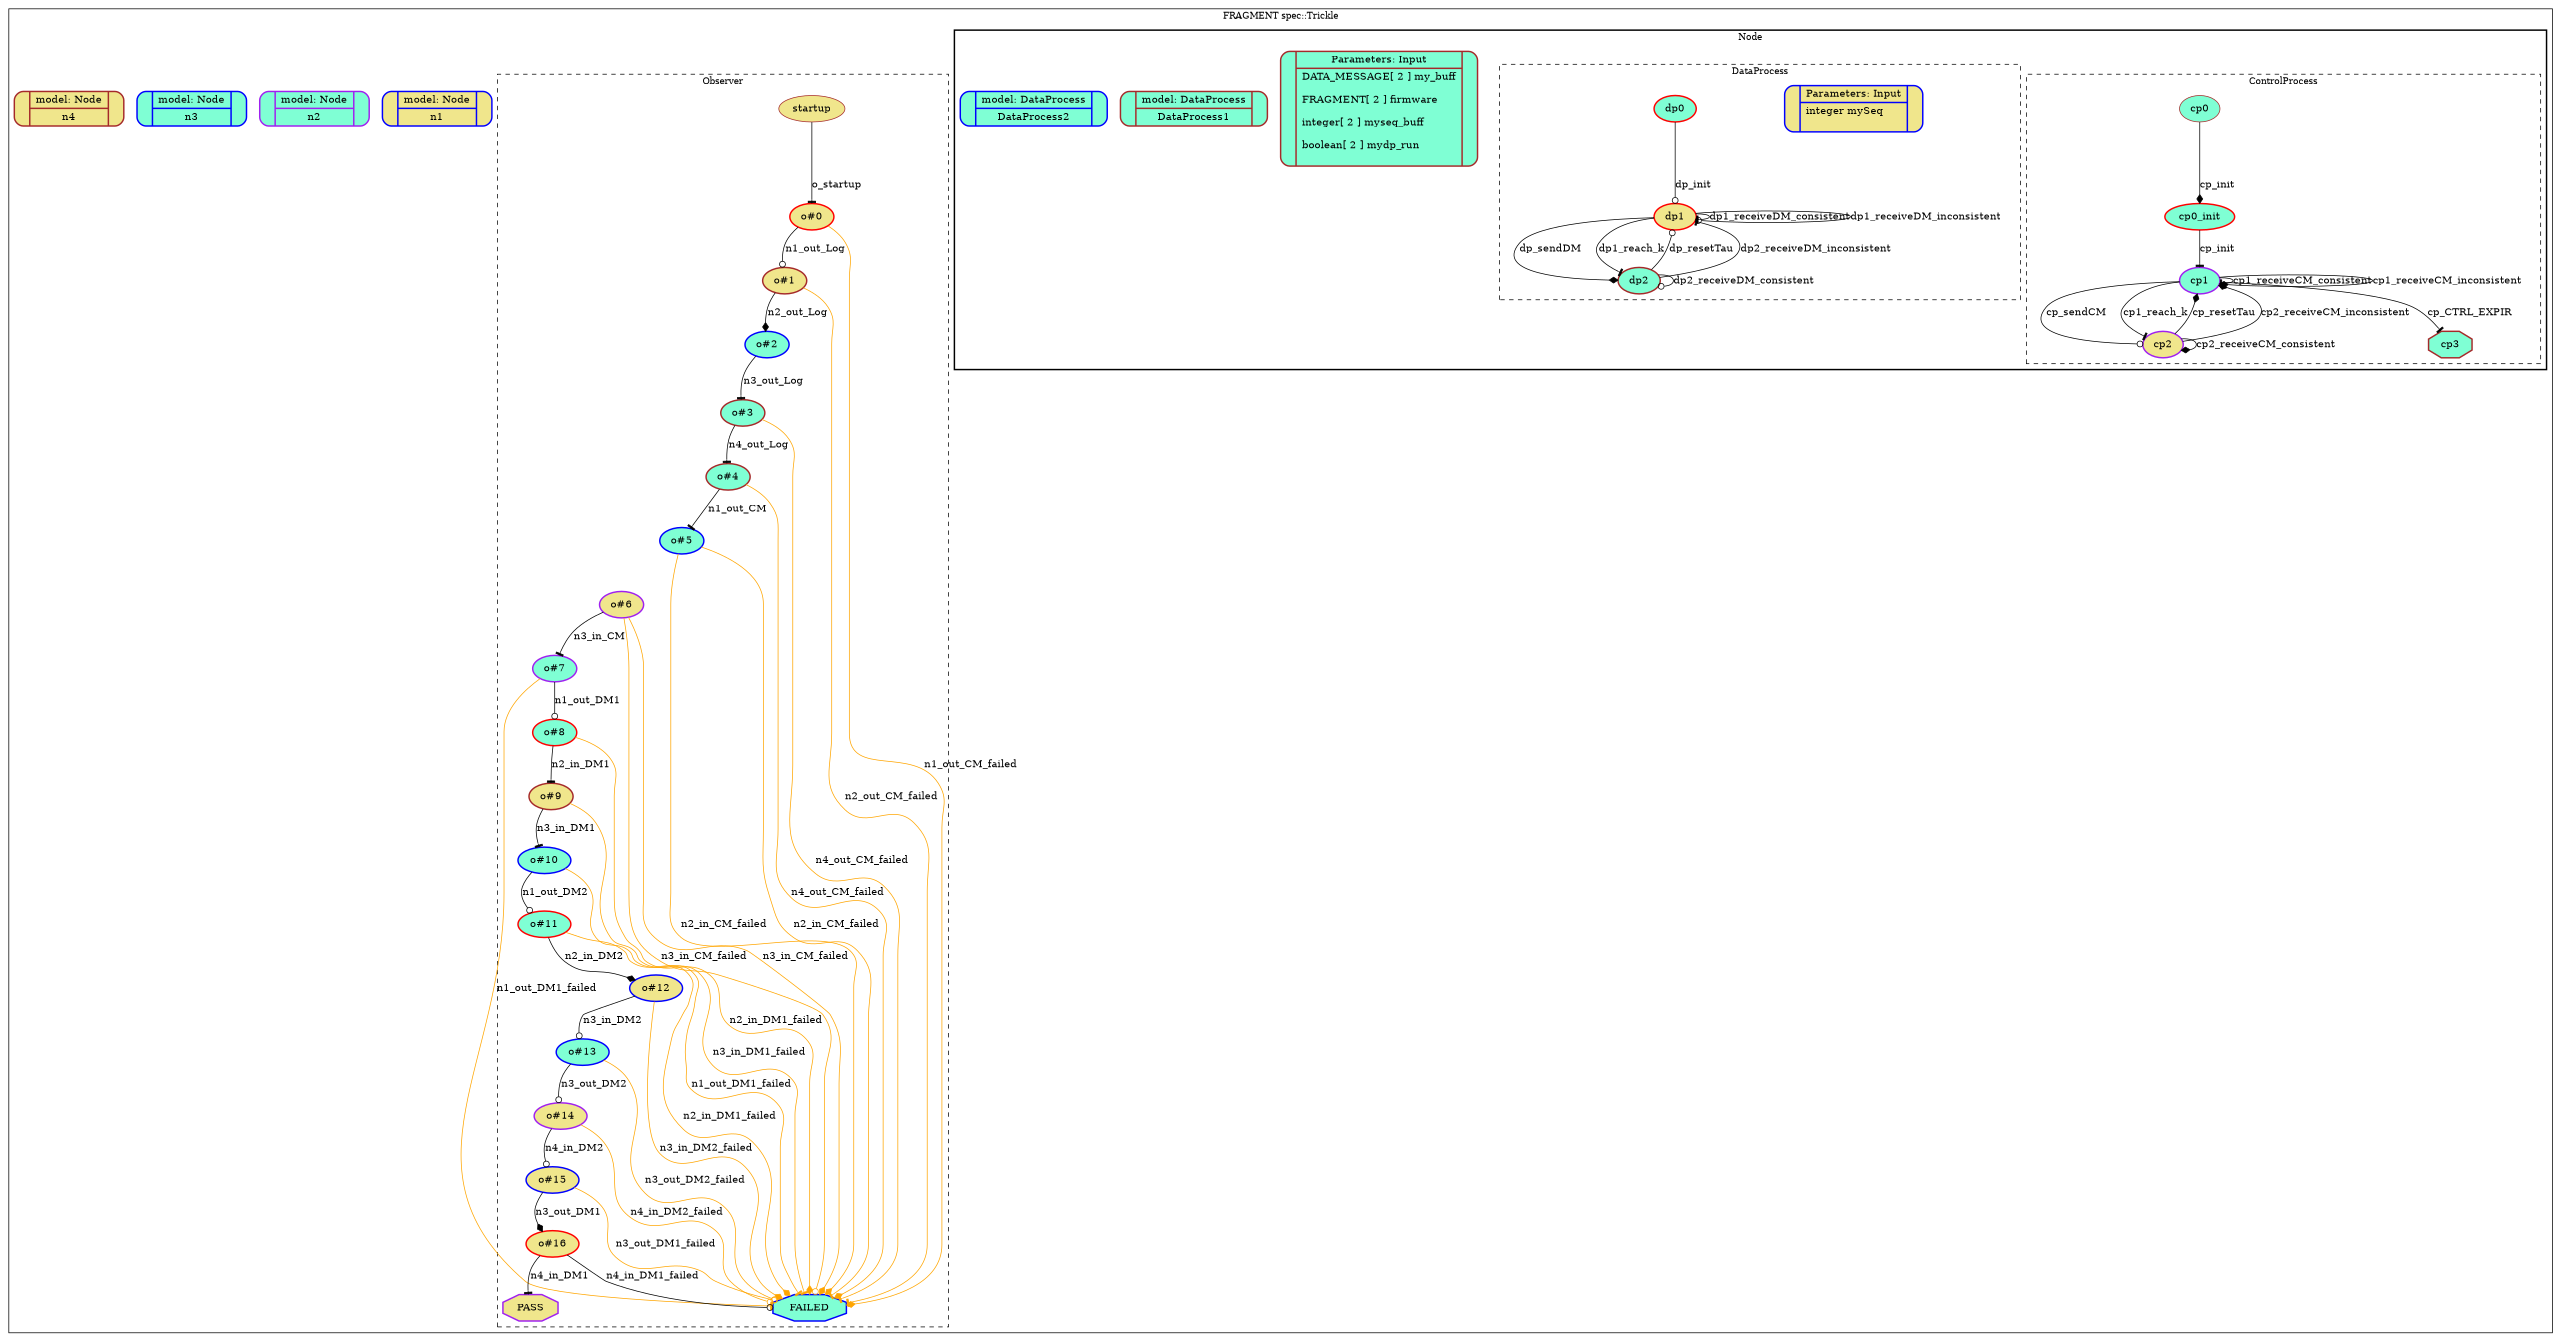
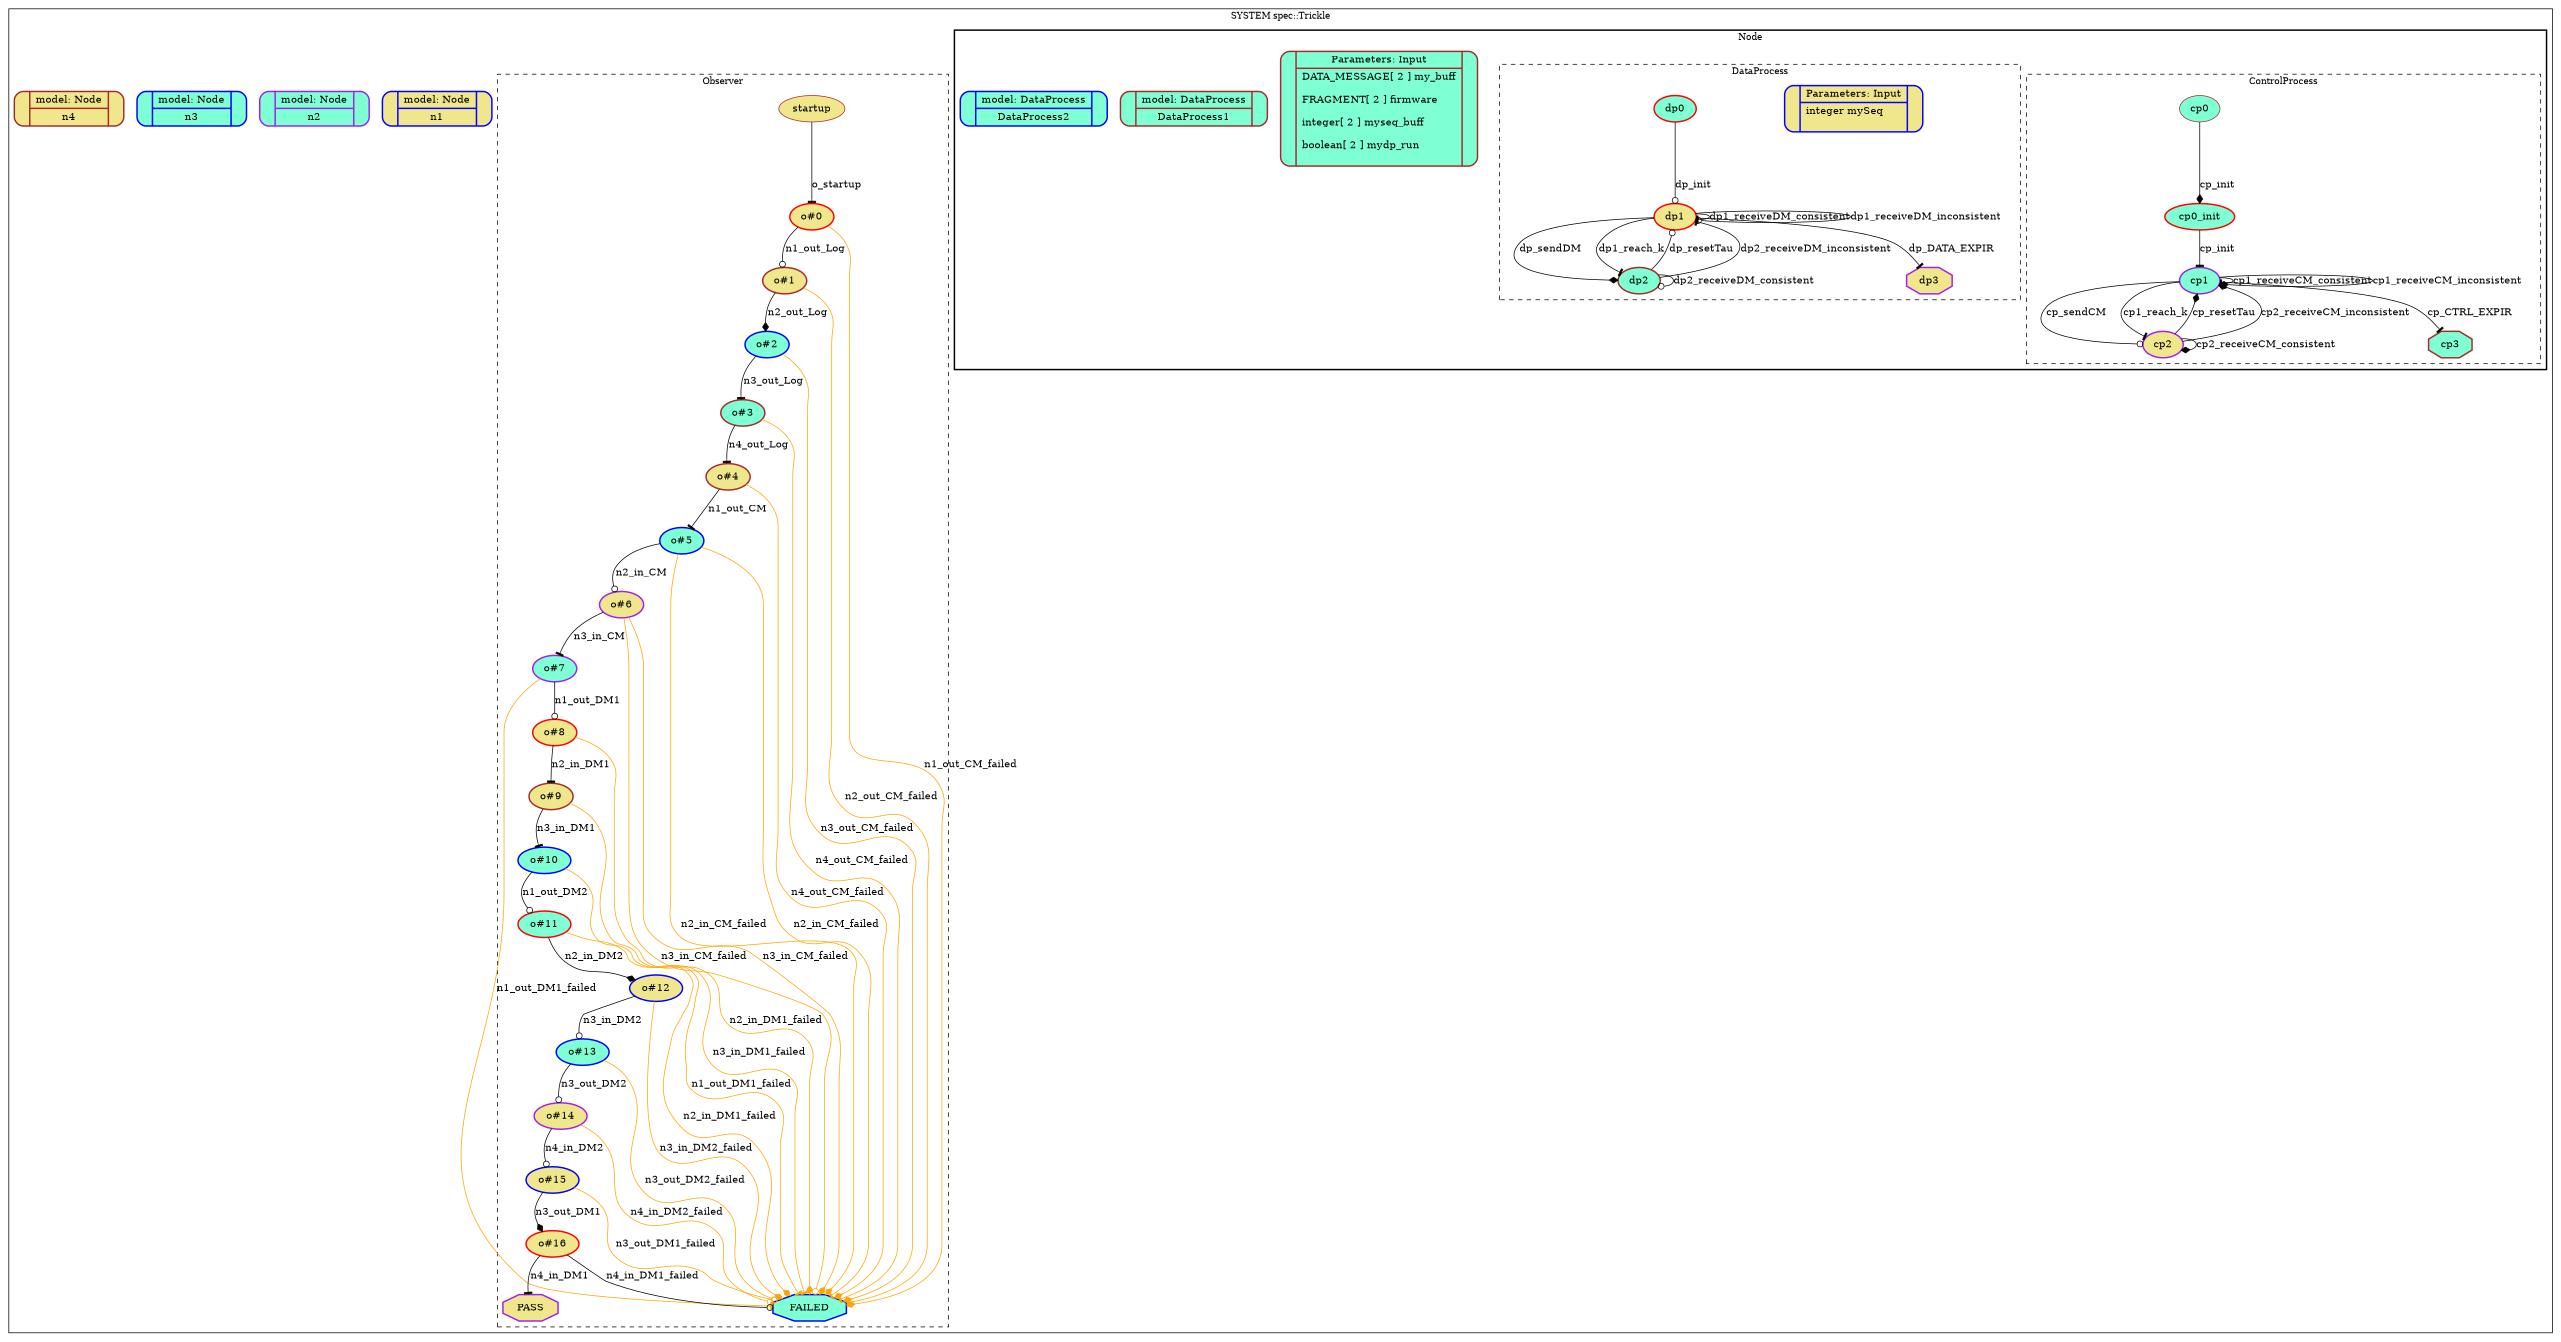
(1281, 17) -> (1281, 17)
none -> (1929, 281)
(728, 477) -> (728, 477)
none -> (627, 556)
(555, 733) -> (555, 733)
none -> (861, 841)
